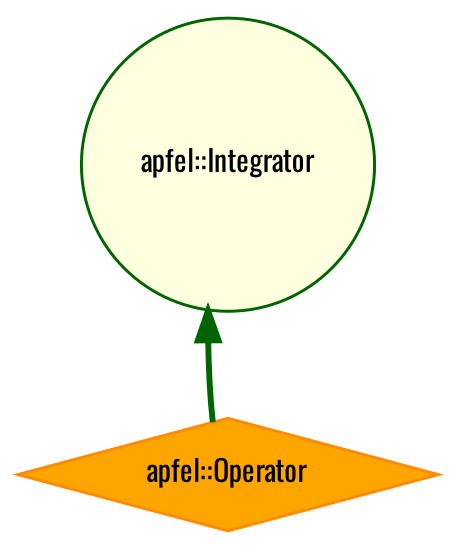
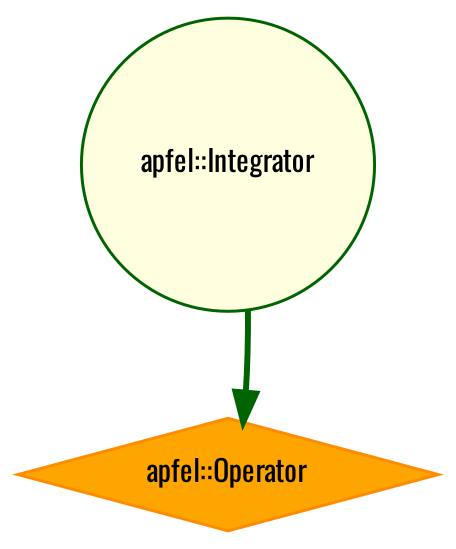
(210, 382) -> (248, 352)
